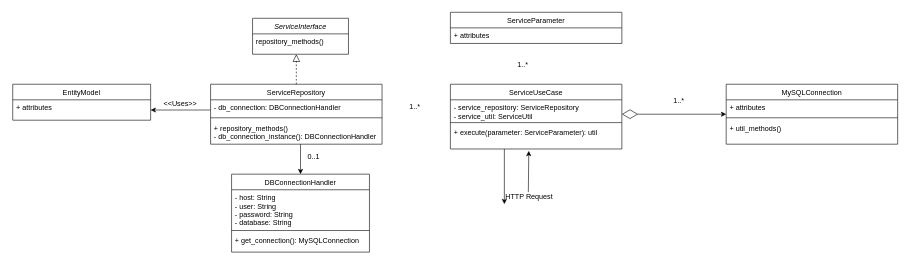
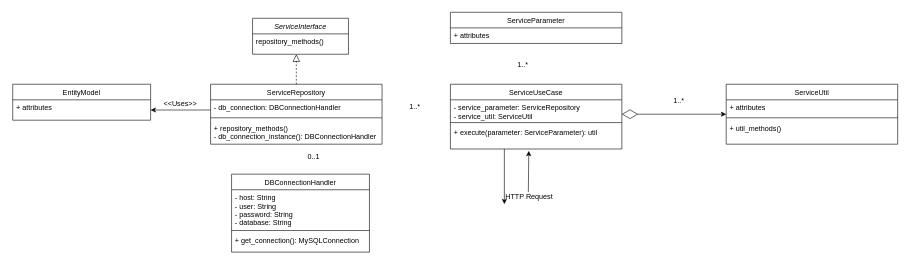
(812, 92) -> (812, 92)
(526, 108) -> (525, 108)
(300, 158) -> none
